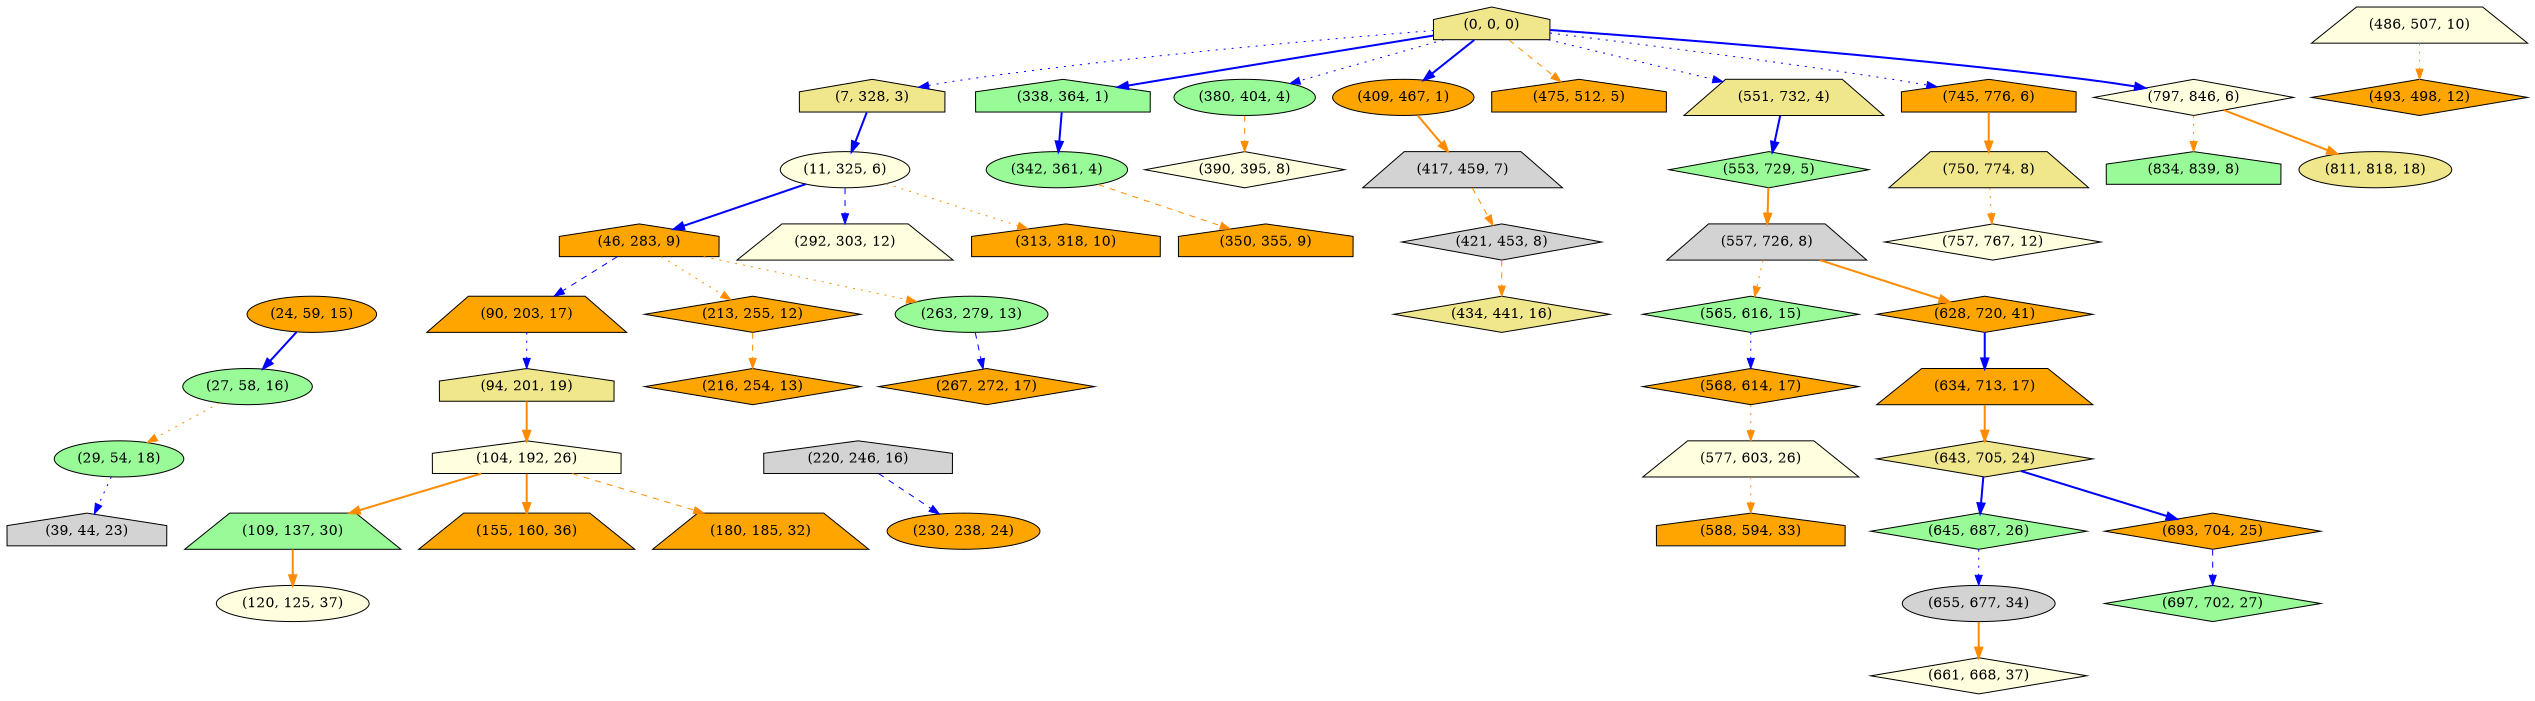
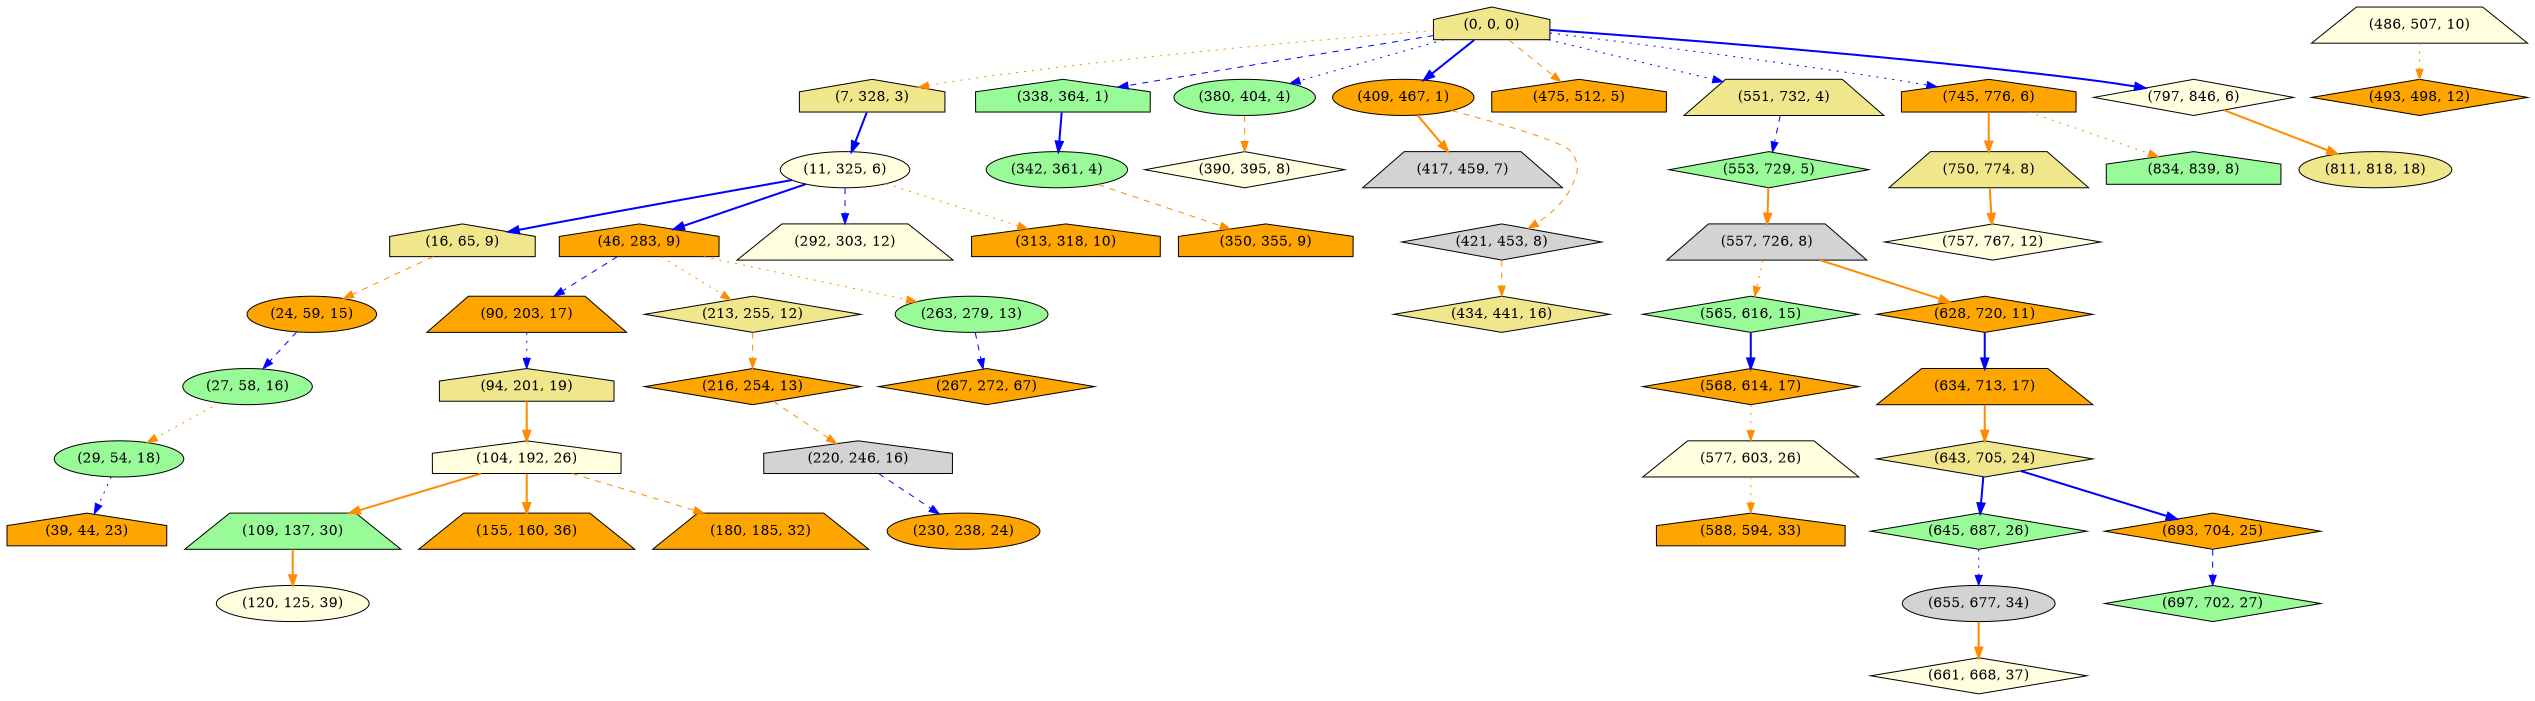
(1181, 54) -> (1181, 54)
(1281, 60) -> (1281, 60)
(1777, 129) -> (1777, 129)
(2194, 129) -> (2089, 133)
(1991, 201) -> (1991, 201)
(1480, 202) -> (1555, 142)
none -> (462, 242)
(753, 314) -> (753, 314)
(1985, 314) -> (1985, 314)
(1751, 346) -> (1751, 346)
(283, 347) -> (283, 347)
(987, 387) -> (987, 387)
none -> (800, 419)
(87, 531) -> (87, 531)
(293, 604) -> (293, 604)
